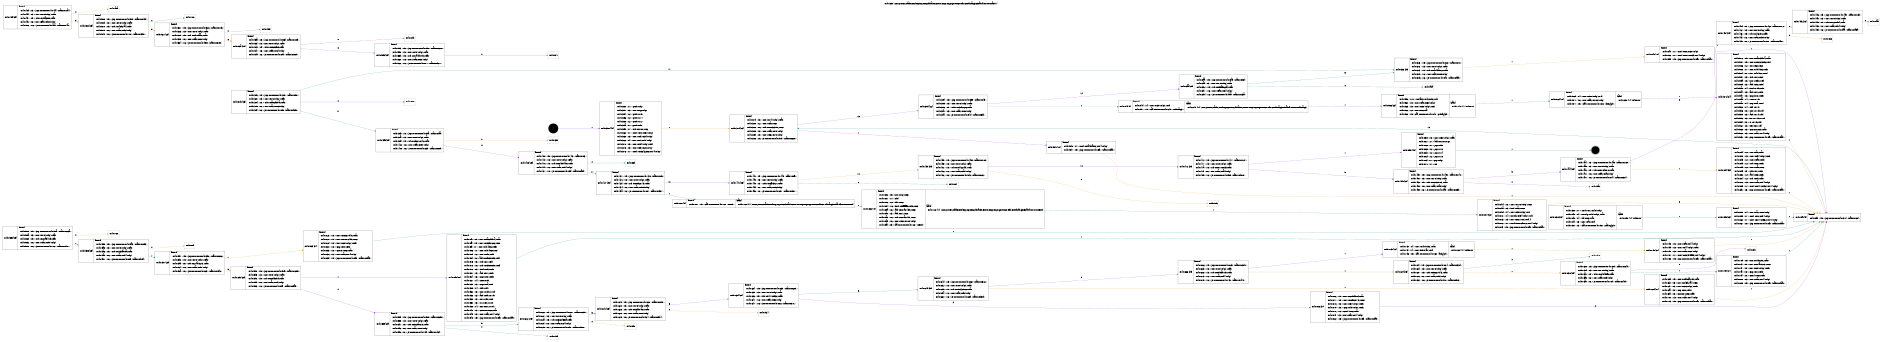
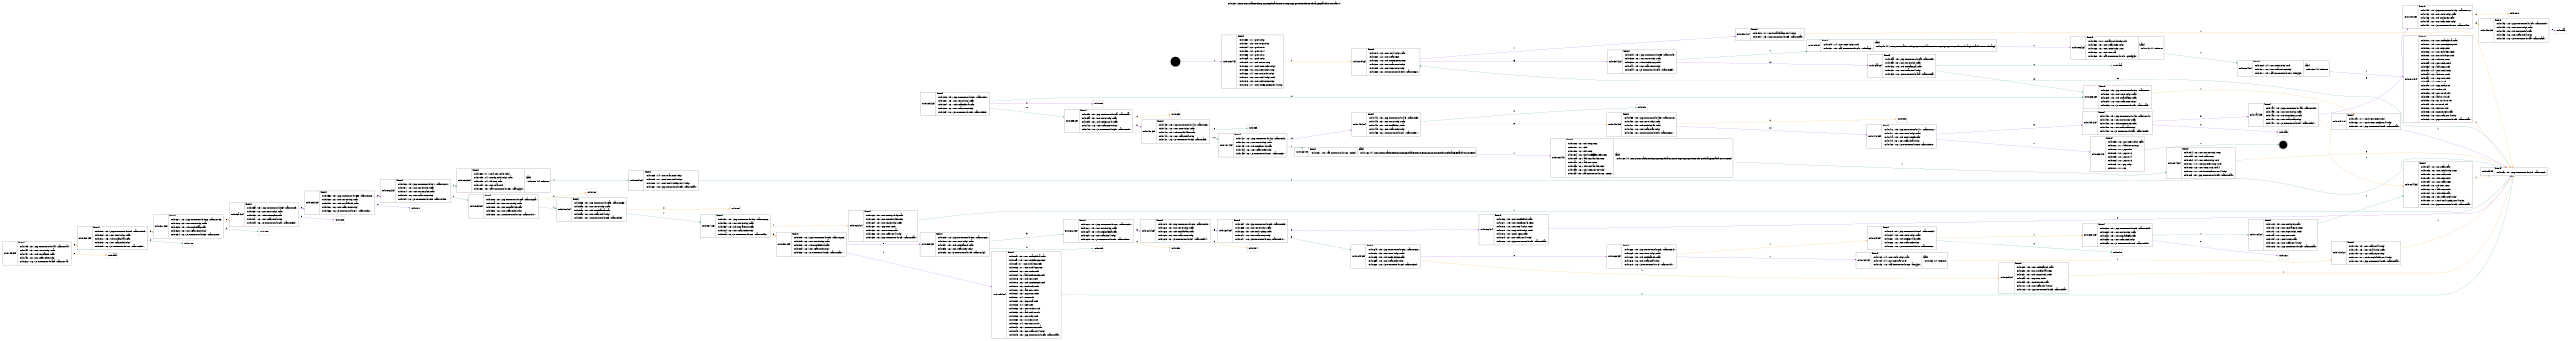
none -> (415, 191)
(1804, 240) -> (2360, 210)
